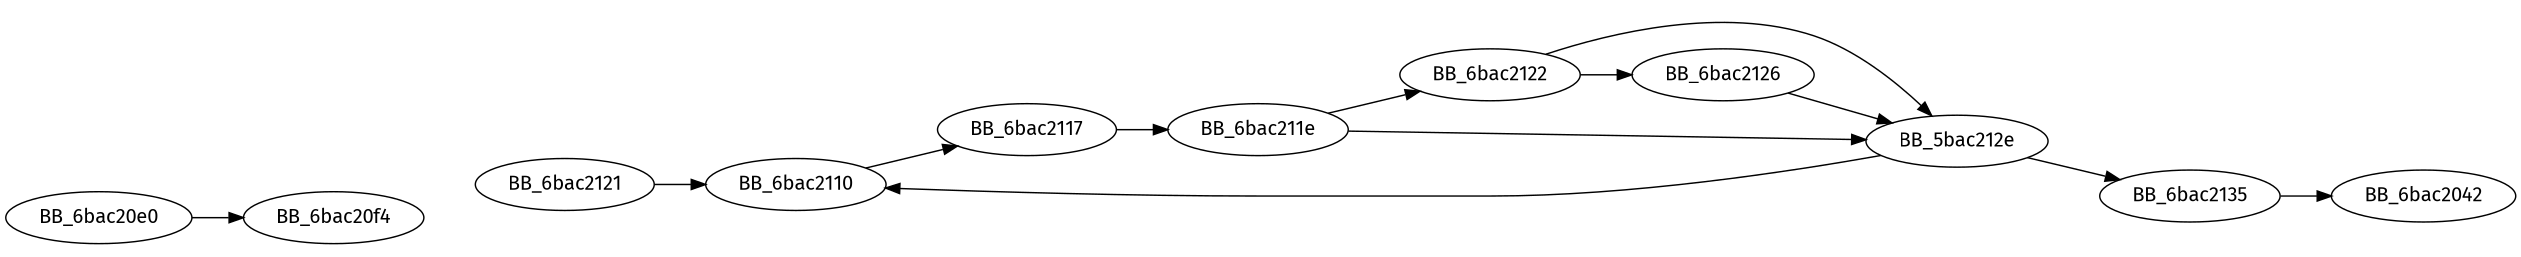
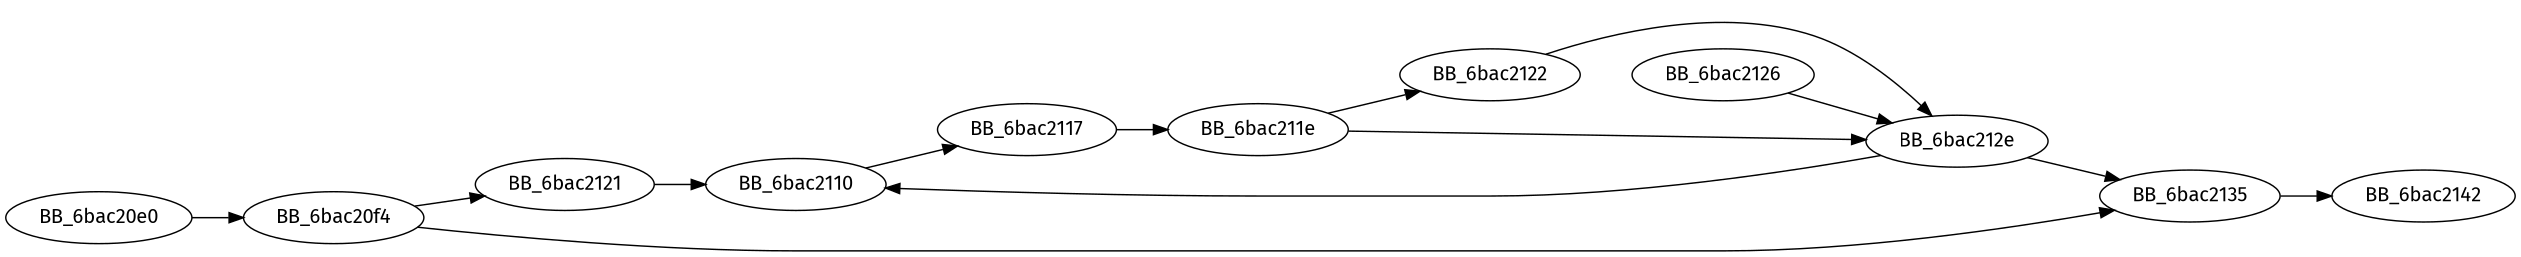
(1599, 75) -> none
(1957, 141) -> (1957, 141)
(2424, 196) -> (2424, 196)
none -> (443, 202)
none -> (1260, 251)
